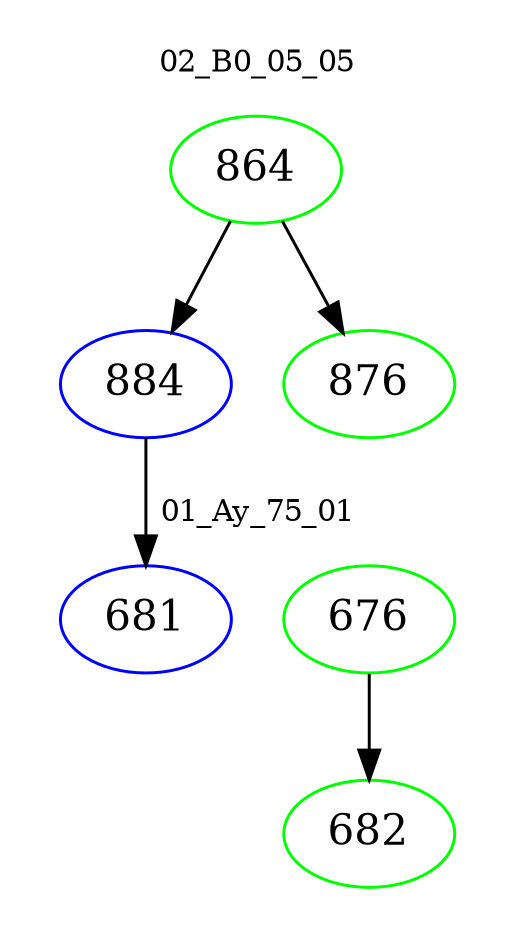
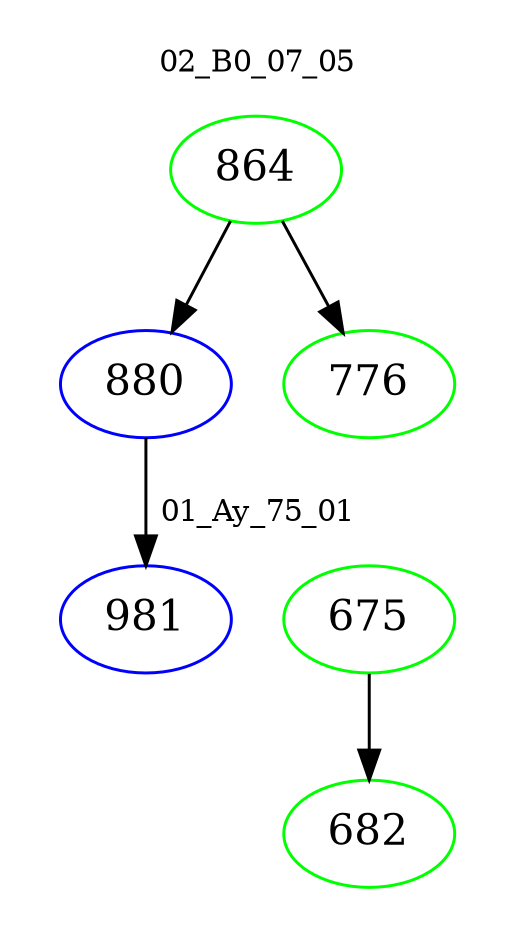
(258, 64) -> (258, 64)
(146, 384) -> (146, 384)
(369, 384) -> (369, 384)
(146, 619) -> (146, 619)
(369, 619) -> (369, 619)
